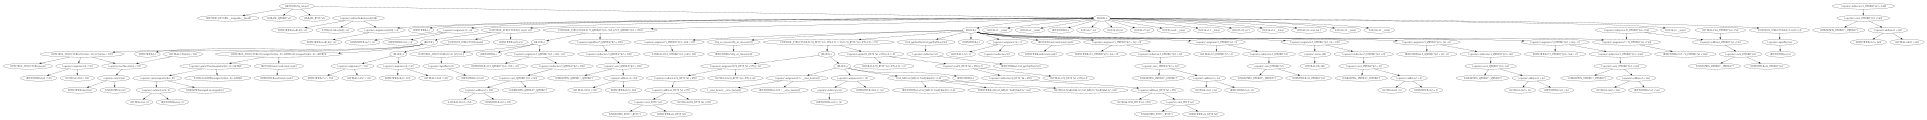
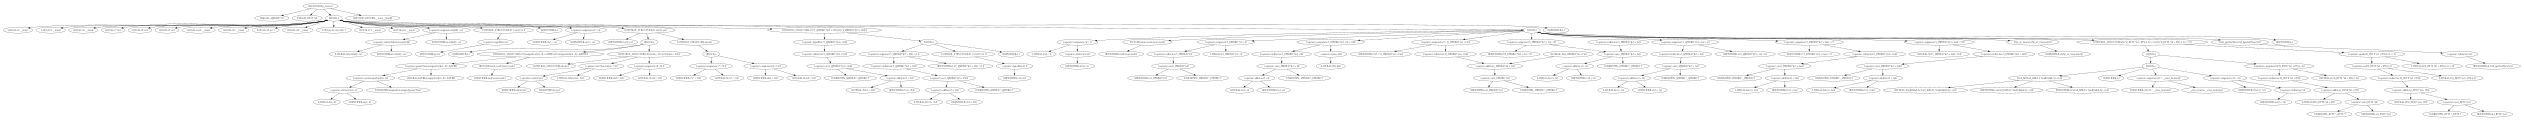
(228, 18) -> (372, 18)
(369, 24) -> (420, 36)
(1626, 35) -> (1446, 47)
(1138, 48) -> (1577, 48)
none -> (1971, 48)
(155, 60) -> (587, 72)
none -> (1077, 66)
(205, 90) -> (398, 90)
